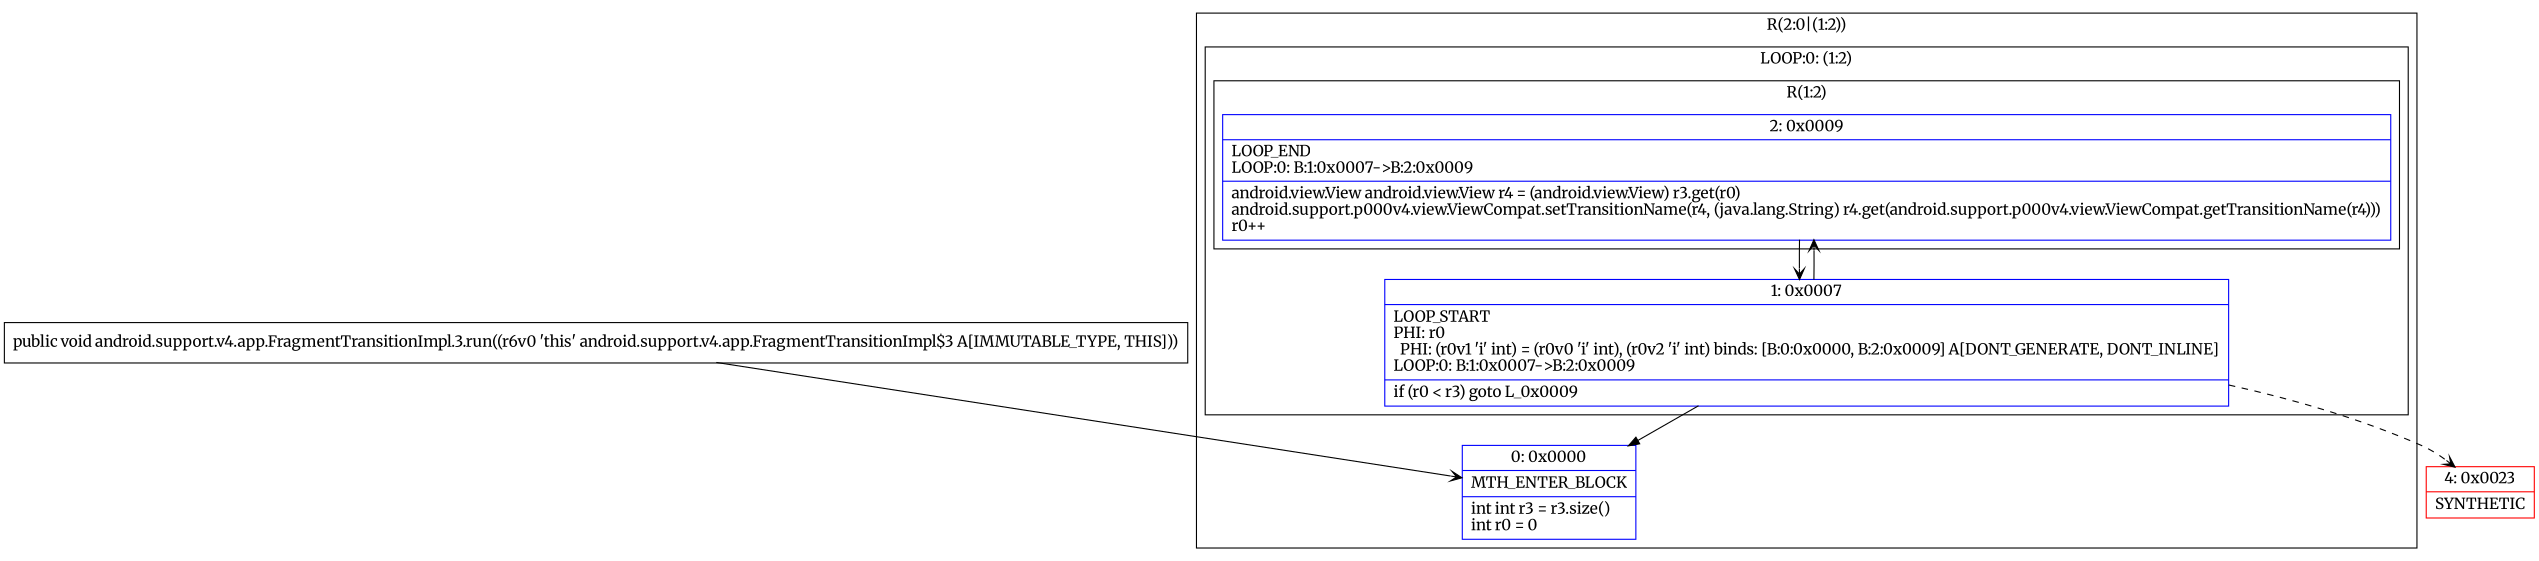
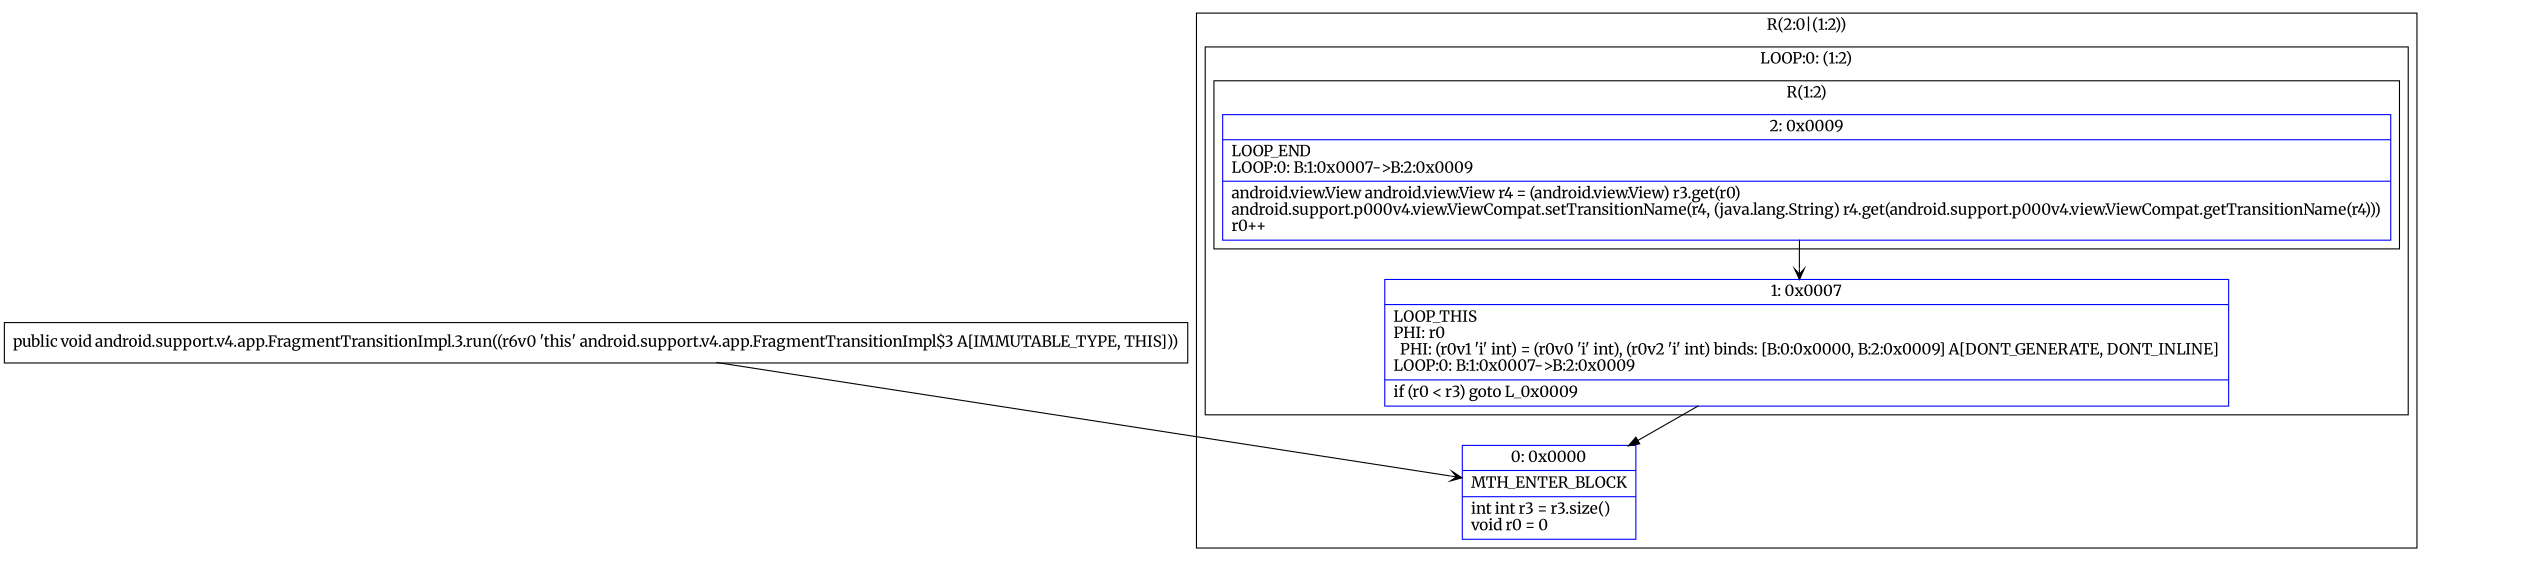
(1814, 265) -> none
(1442, 317) -> (1436, 317)
(2480, 492) -> none
(1504, 526) -> (1510, 526)
